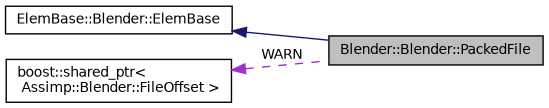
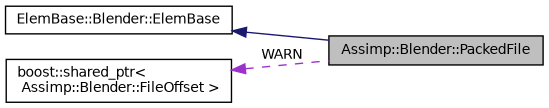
(436, 50) -> (436, 50)
